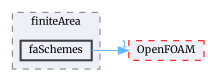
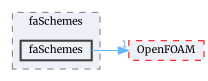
(56, 22) -> (56, 22)
